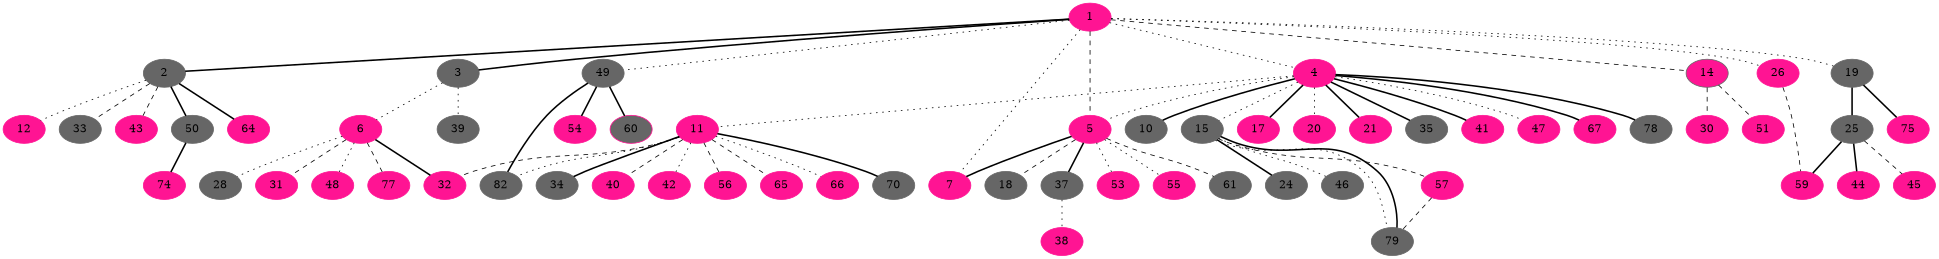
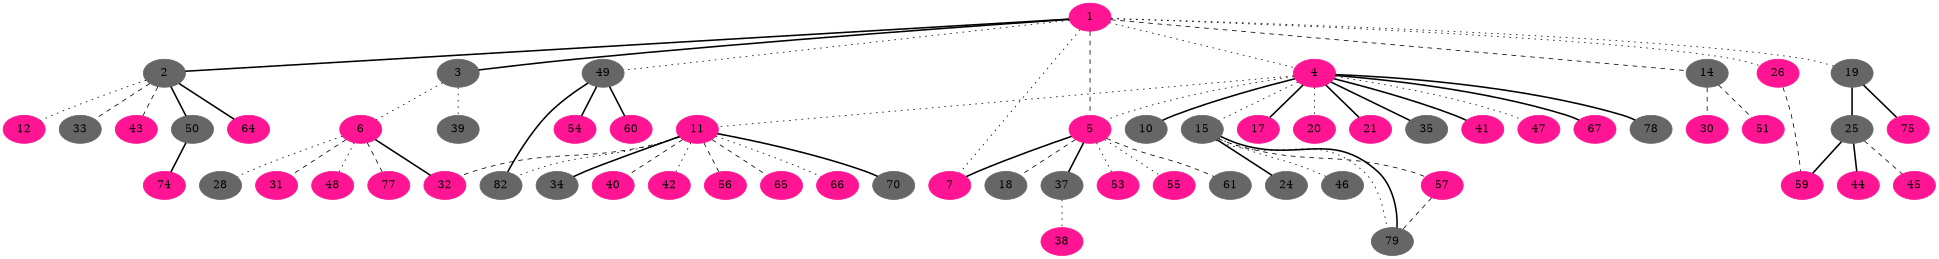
(1707, 73) -> (1707, 73)
(631, 129) -> (631, 129)
